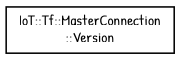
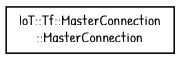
(90, 30) -> (90, 30)
